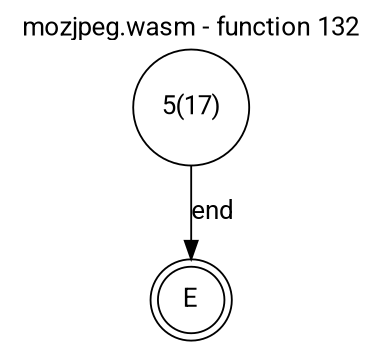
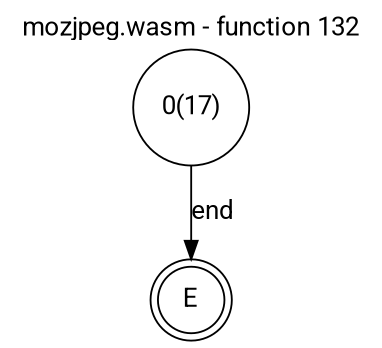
(191, 107) -> (191, 107)
